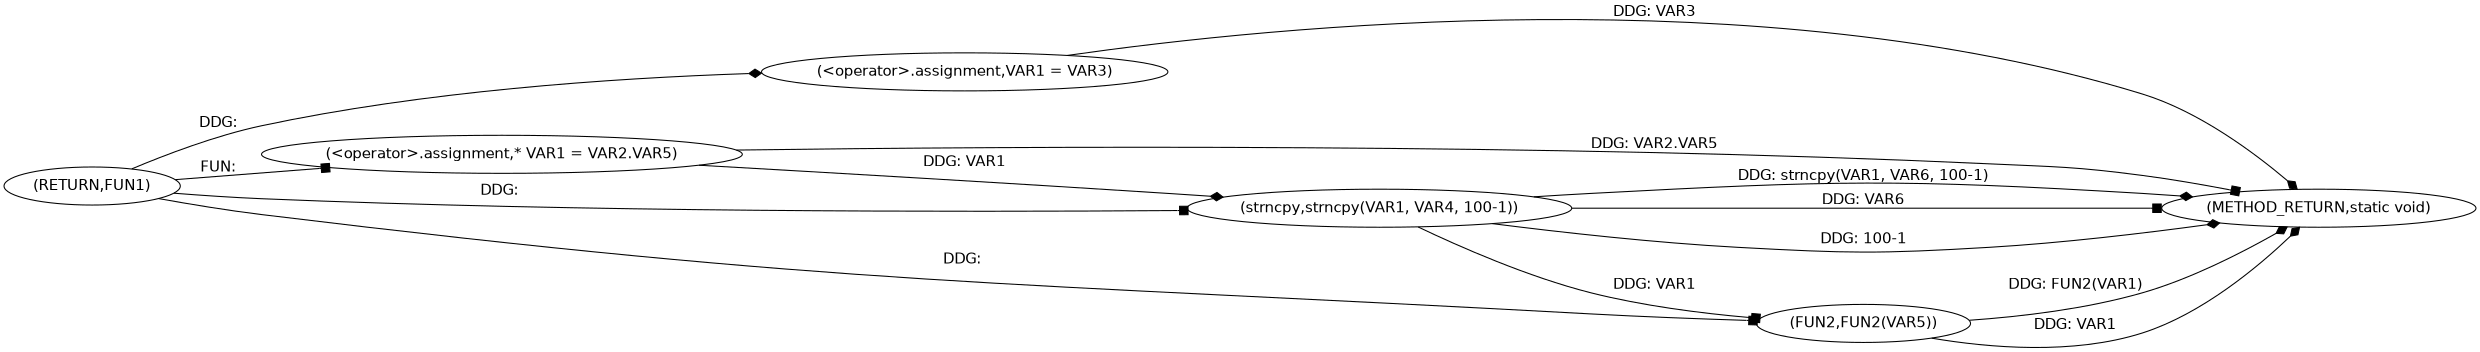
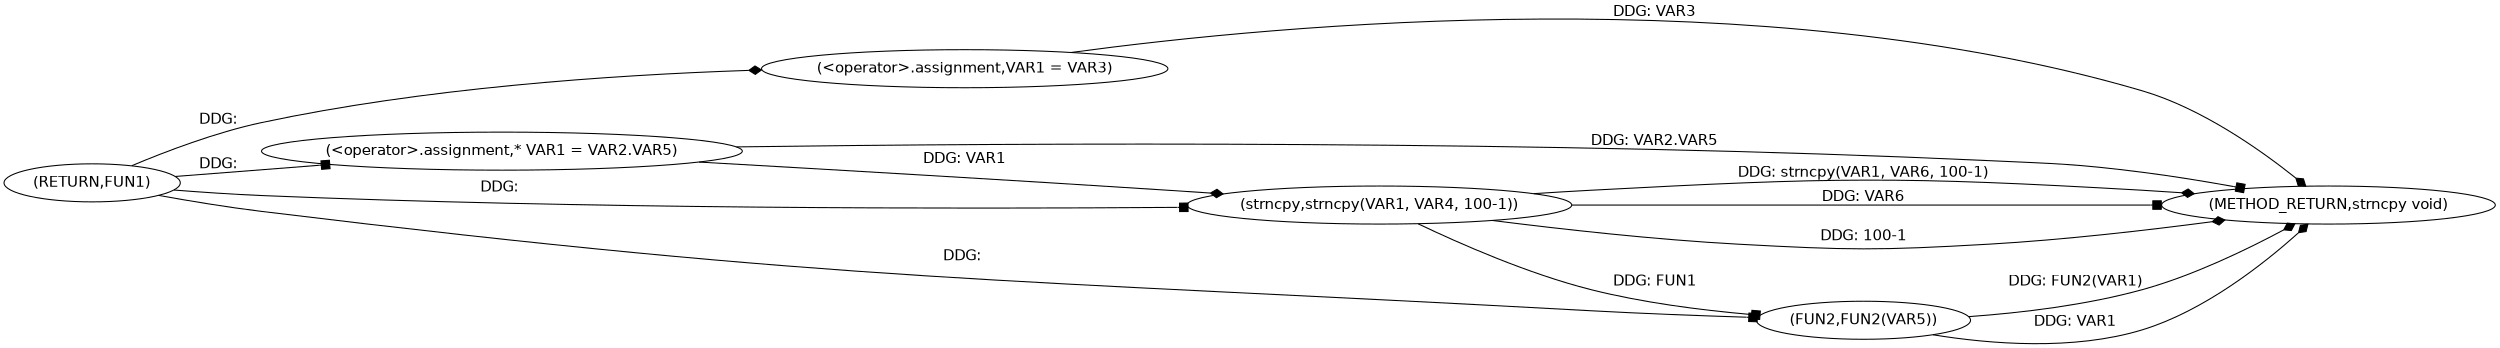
(221, 168) -> (221, 164)
(2319, 208) -> (2328, 205)
(1655, 285) -> (1655, 282)
